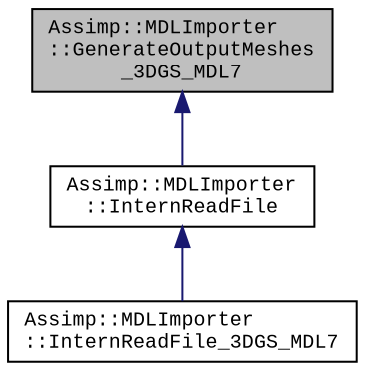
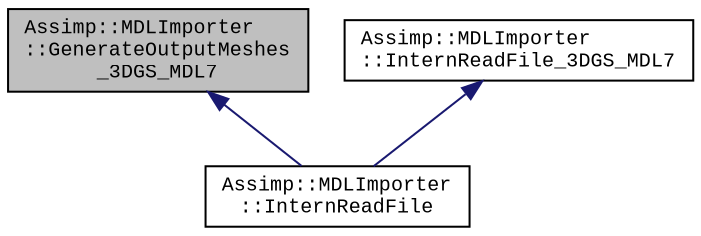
(182, 274) -> (420, 130)
